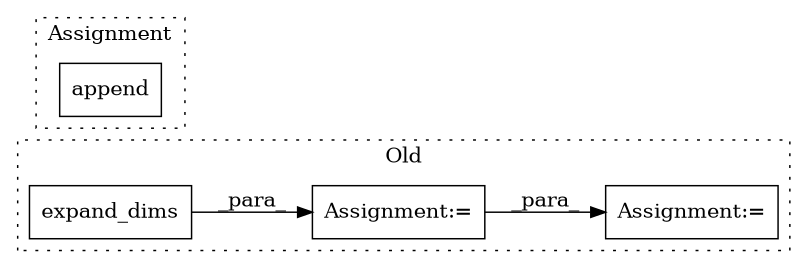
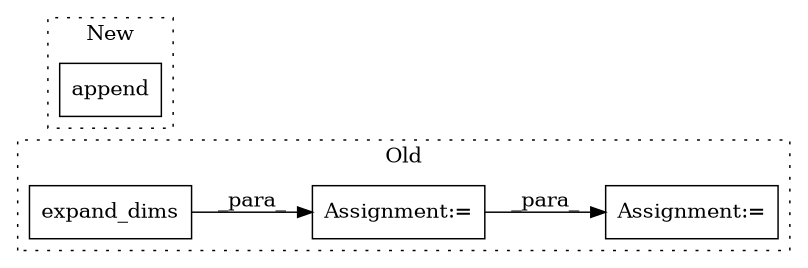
(111, 35) -> (111, 35)
